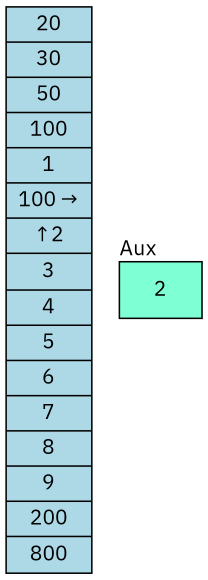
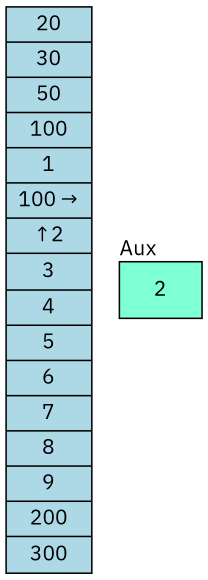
(49, 554) -> (49, 554)
